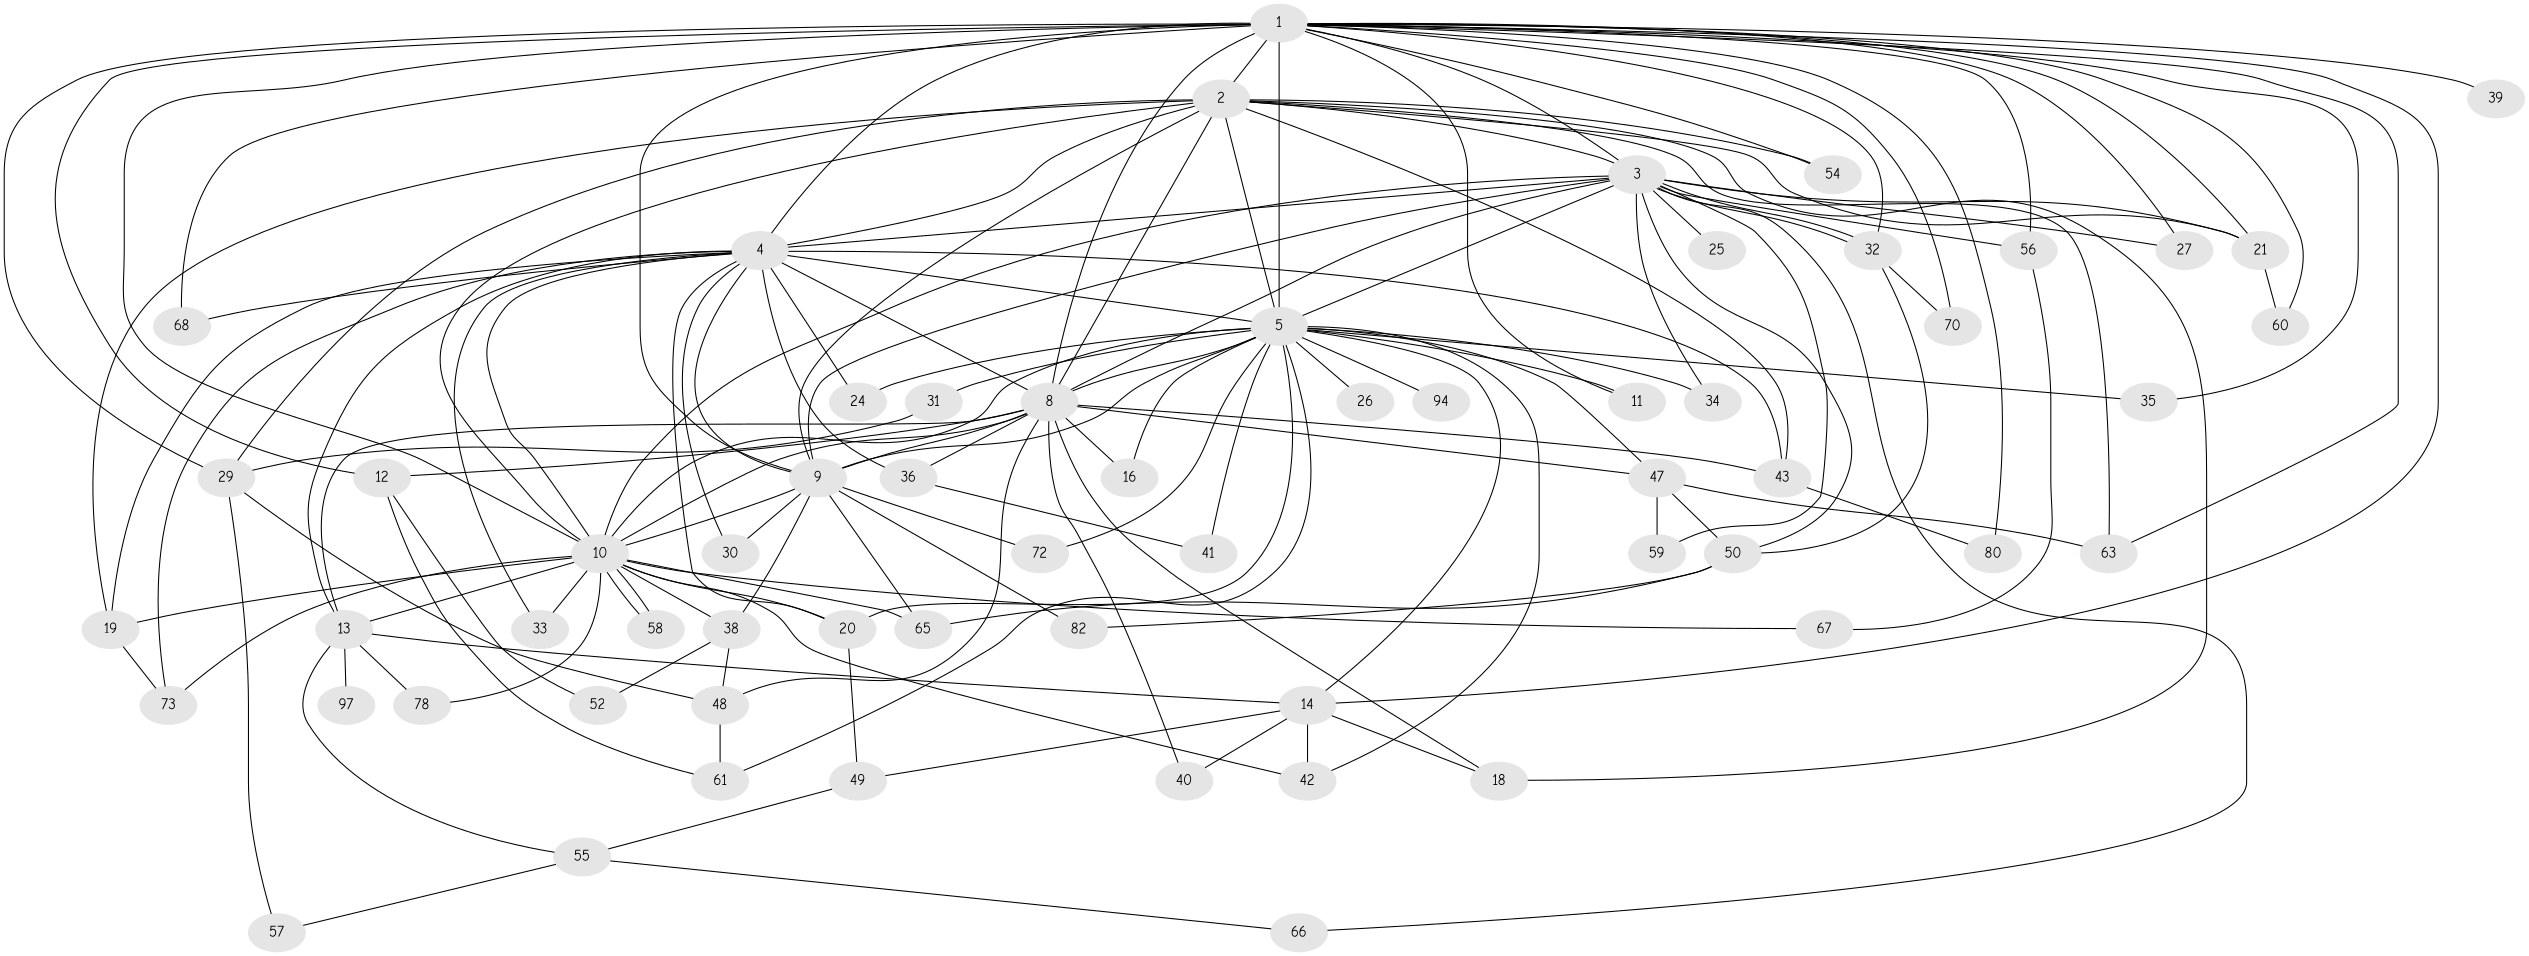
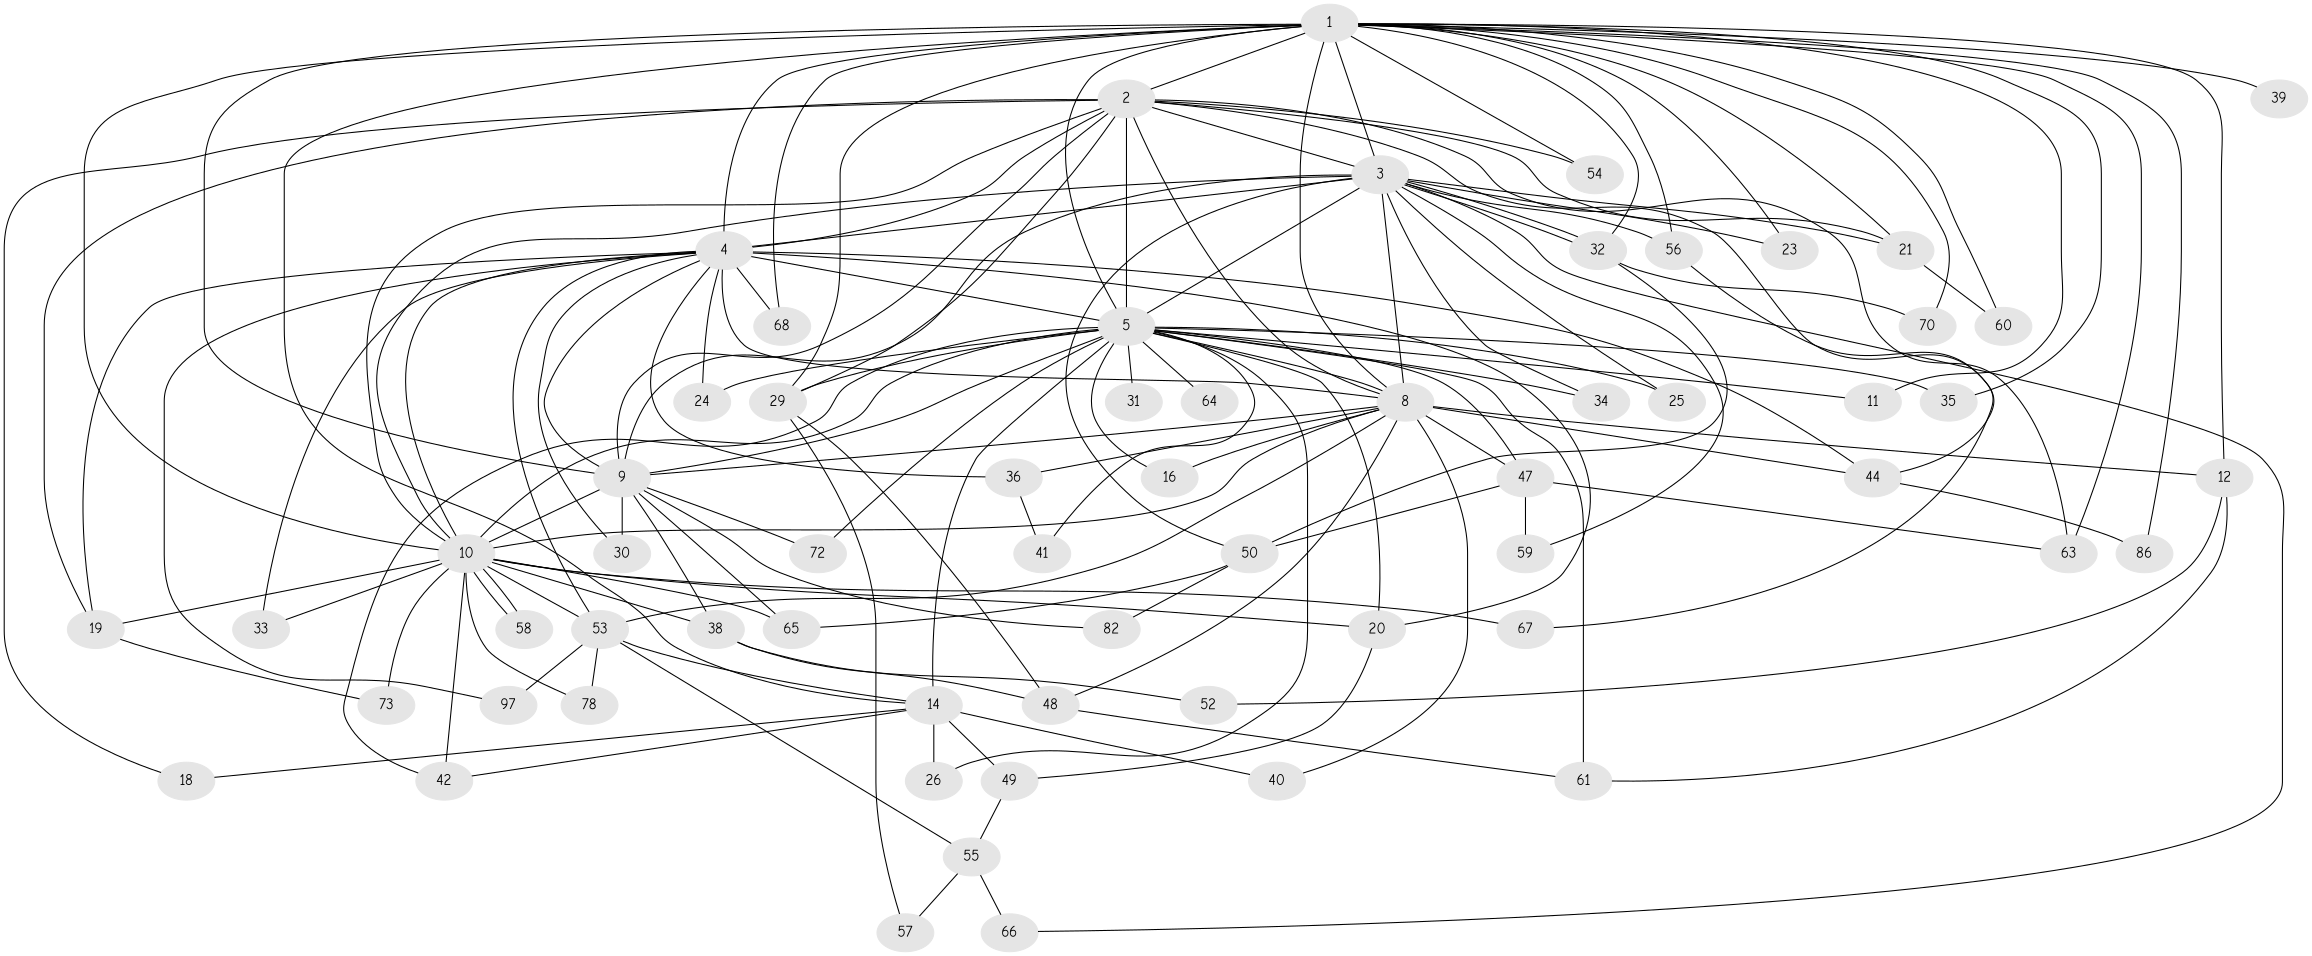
(2185, 251) -> (1790, 251)
(324, 337) -> (172, 385)
none -> (1470, 349)
(1441, 402) -> (1210, 402)
(584, 450) -> (948, 353)
(1782, 478) -> (1873, 478)
(1993, 554) -> (2145, 554)
(1253, 627) -> none
(344, 630) -> (600, 630)
none -> (934, 743)
